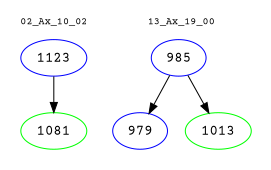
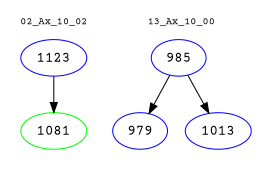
(182, 22) -> (182, 22)
(218, 131) -> (218, 131)
